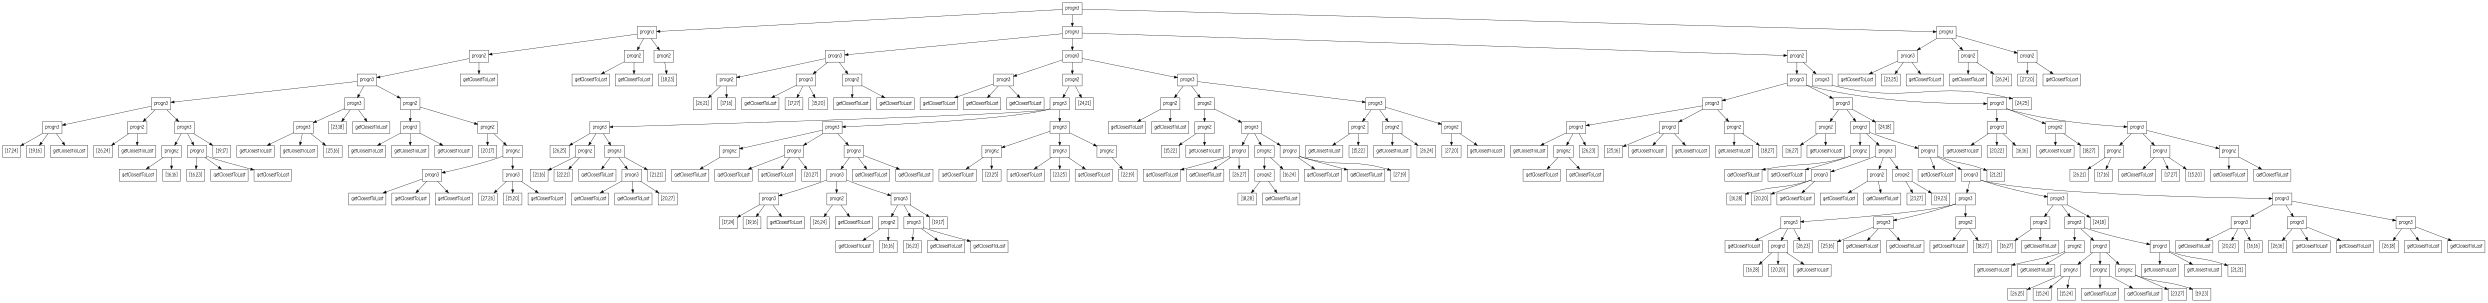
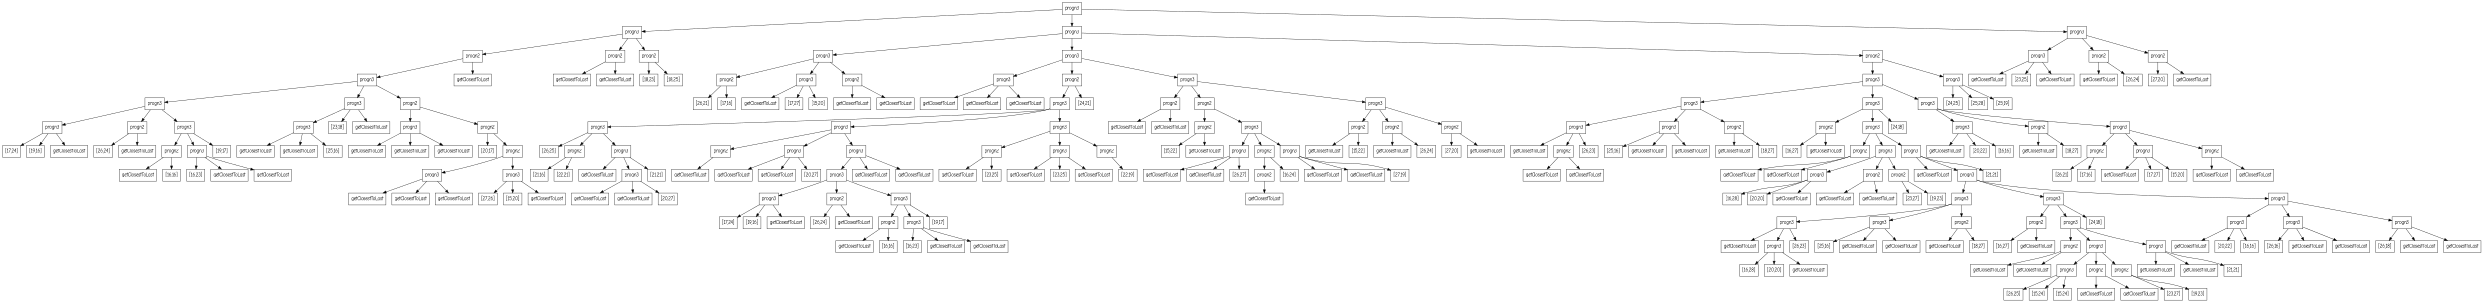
none -> (673, 80)
none -> (1978, 104)
none -> (2003, 104)
(1247, 199) -> none
